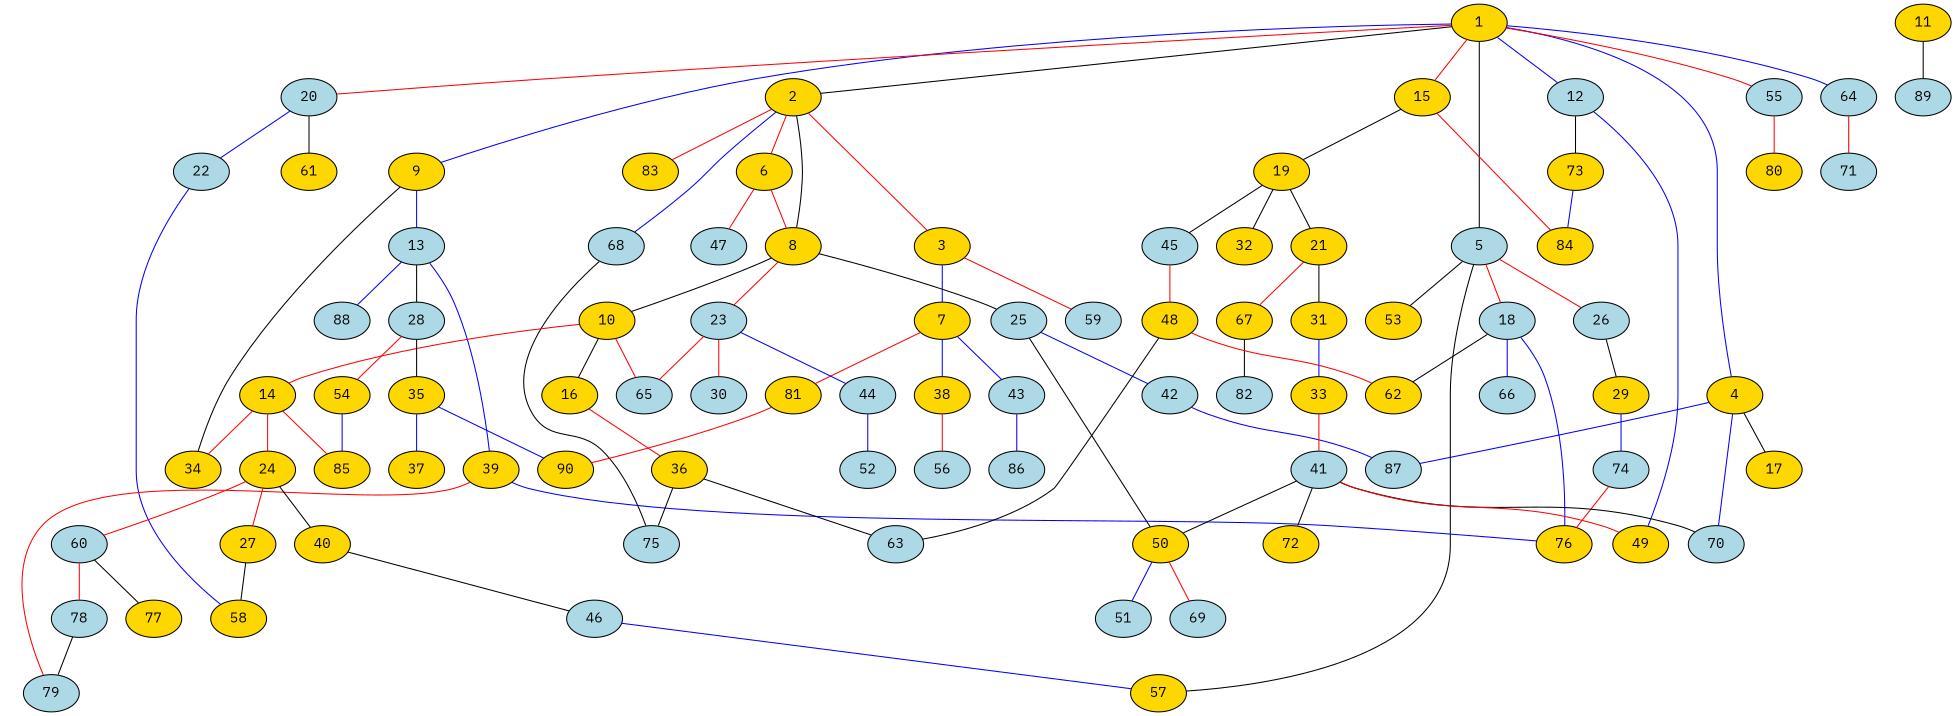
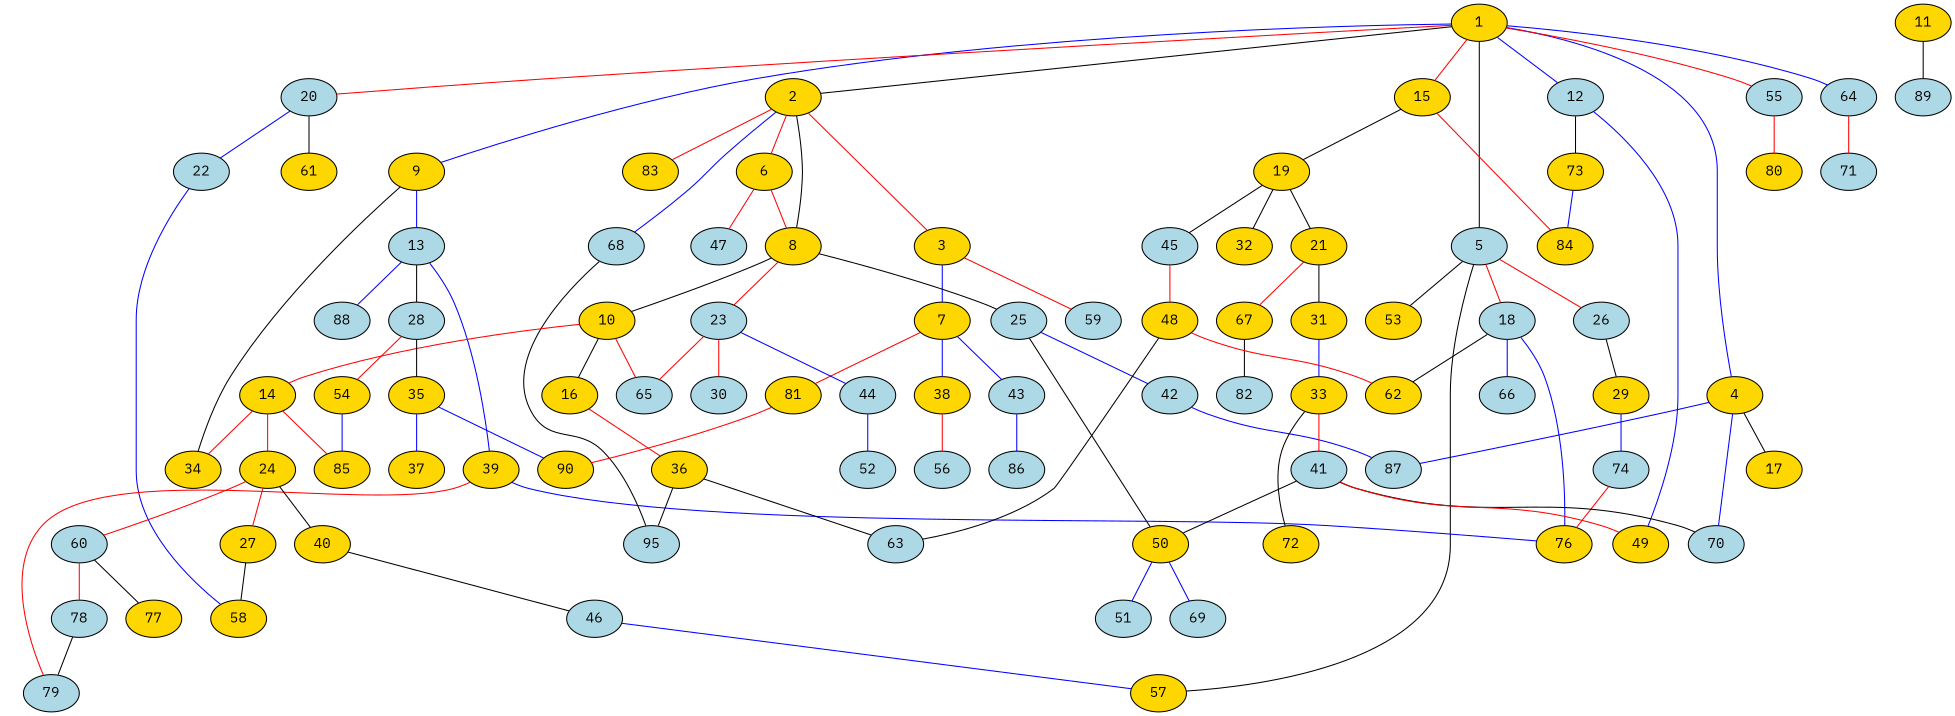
(1305, 507) -> (1279, 466)
(652, 544) -> (652, 544)
(1179, 582) -> (1179, 582)
